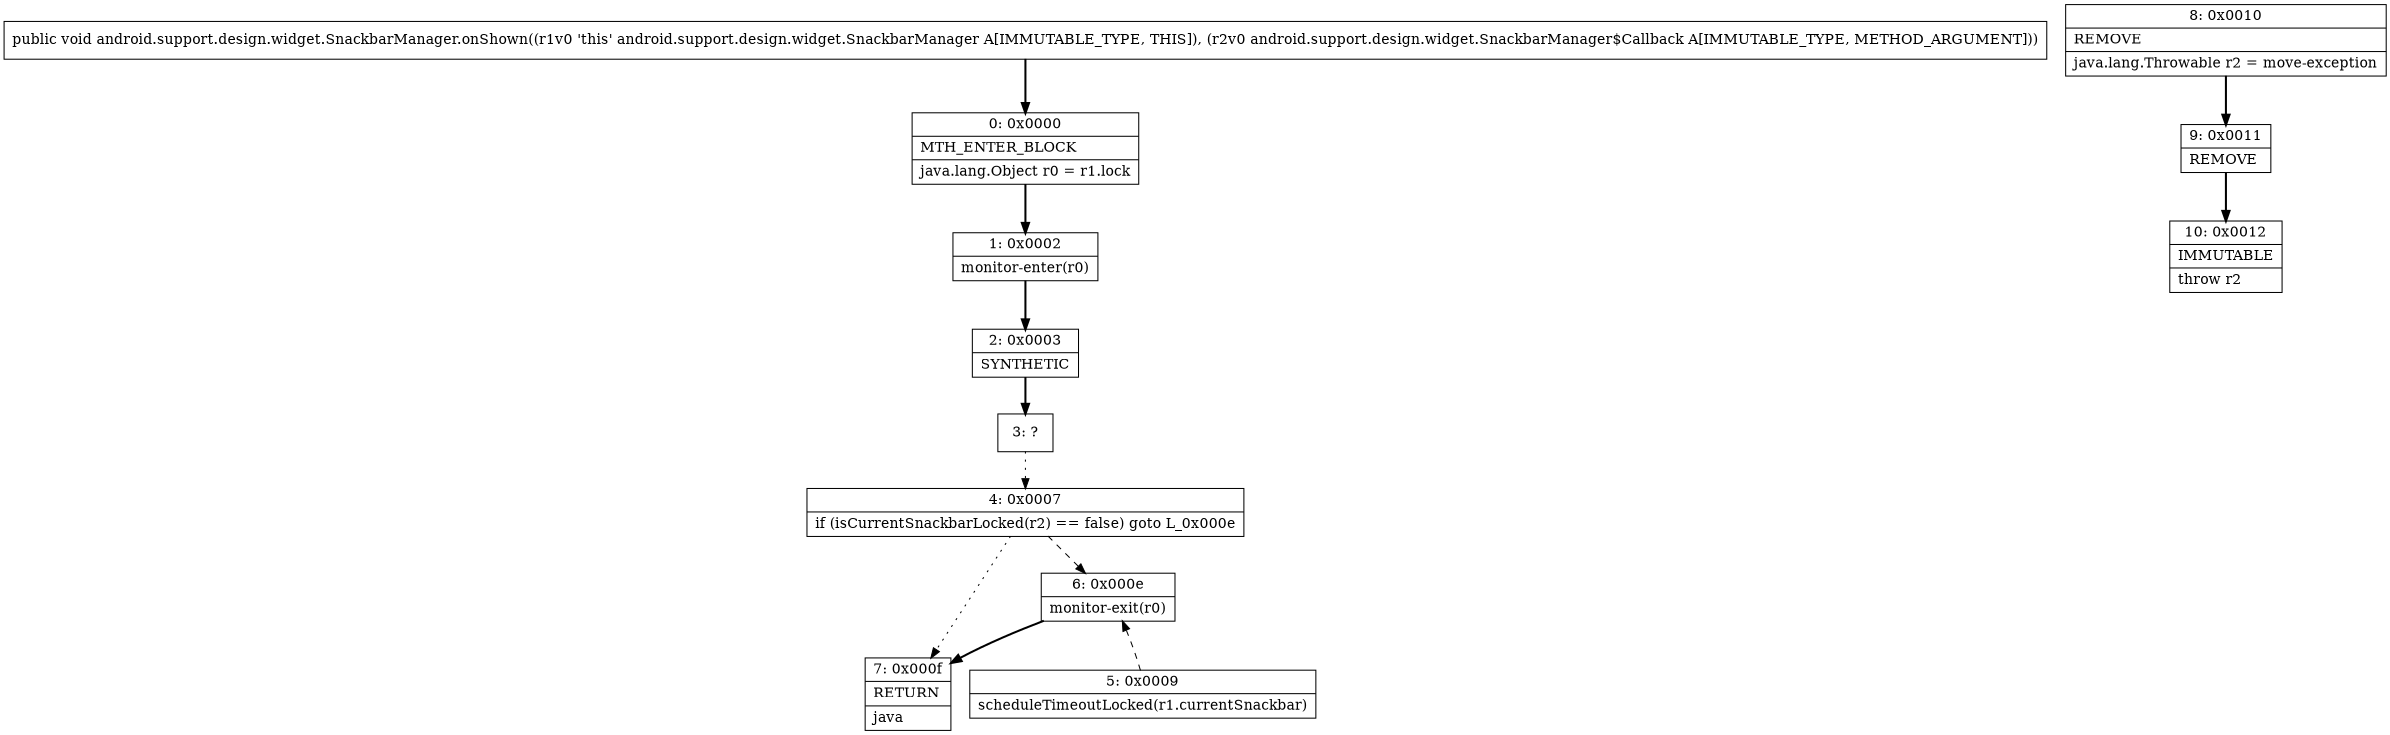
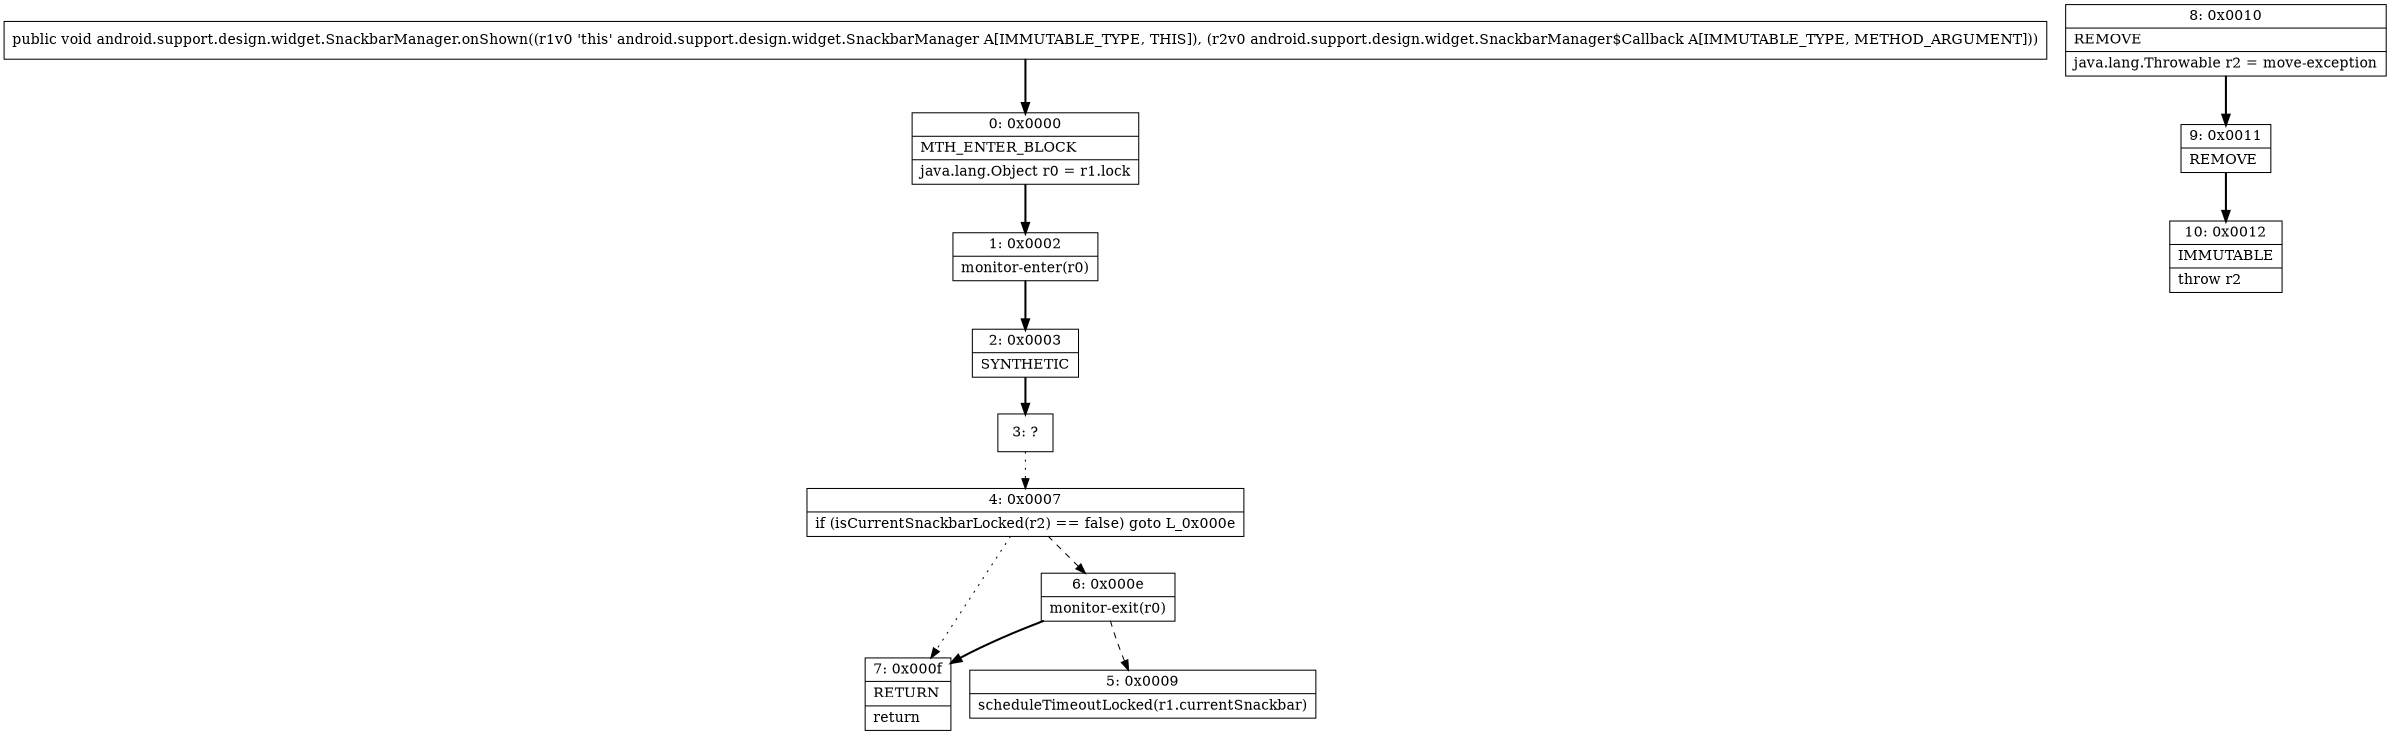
(1134, 650) -> (1117, 641)
(889, 718) -> (897, 718)
